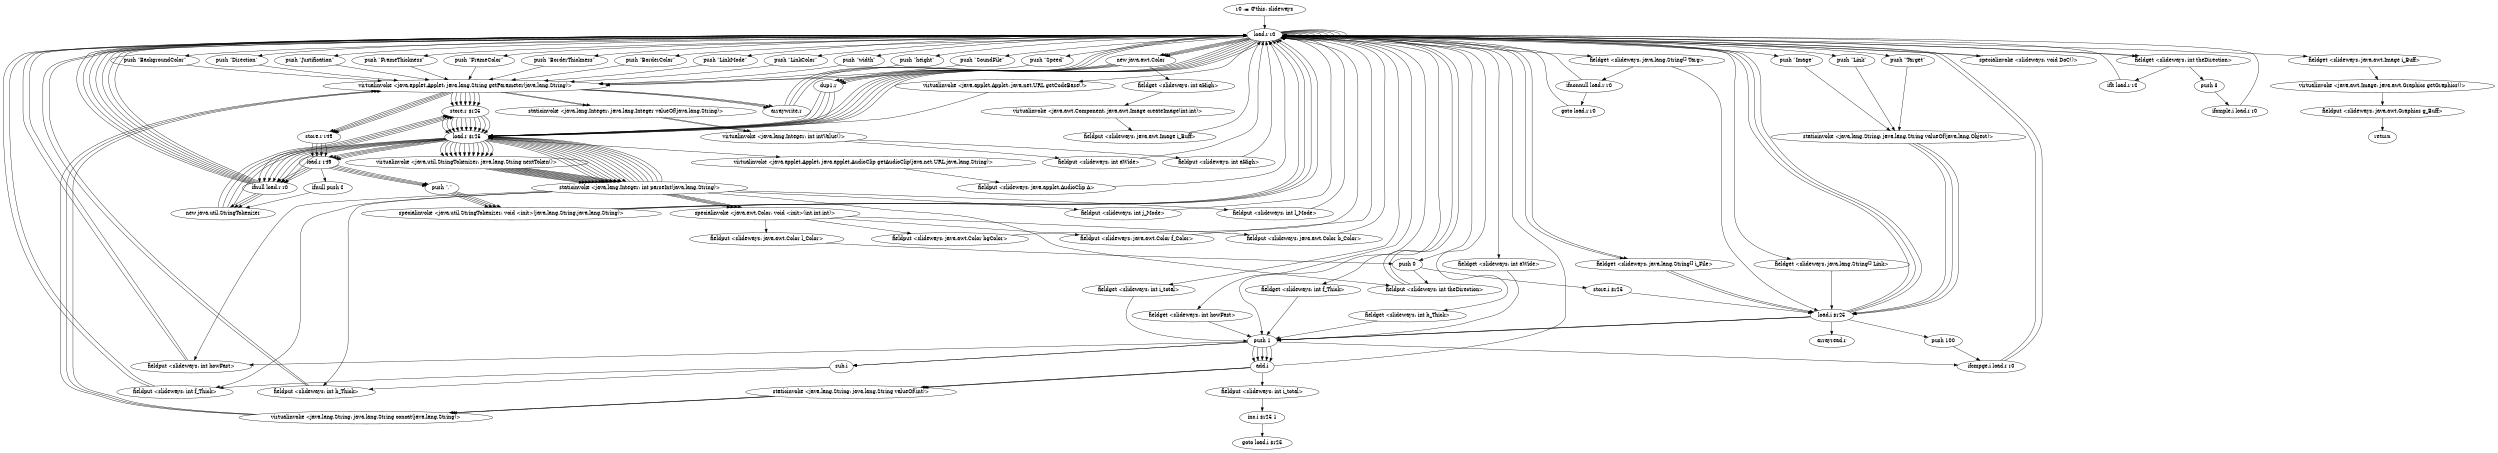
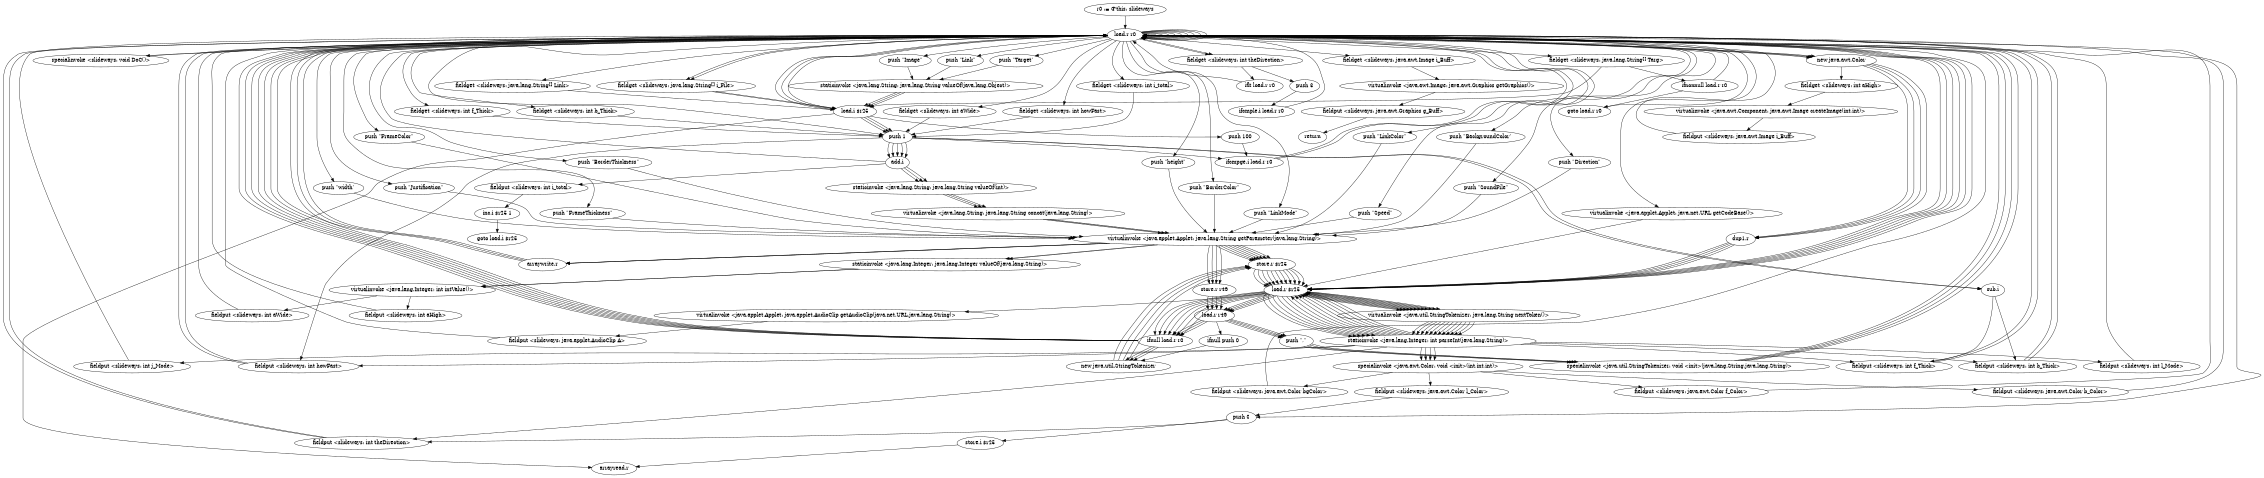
(1719, 303) -> (799, 456)
